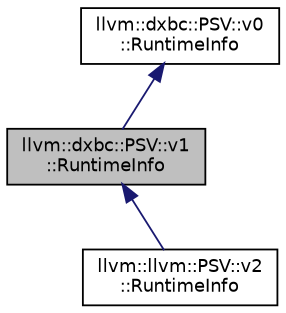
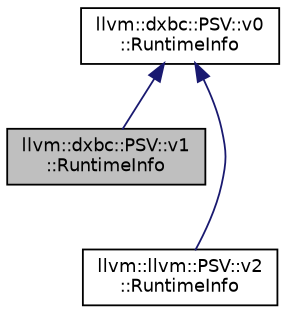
(148, 225) -> (225, 166)
